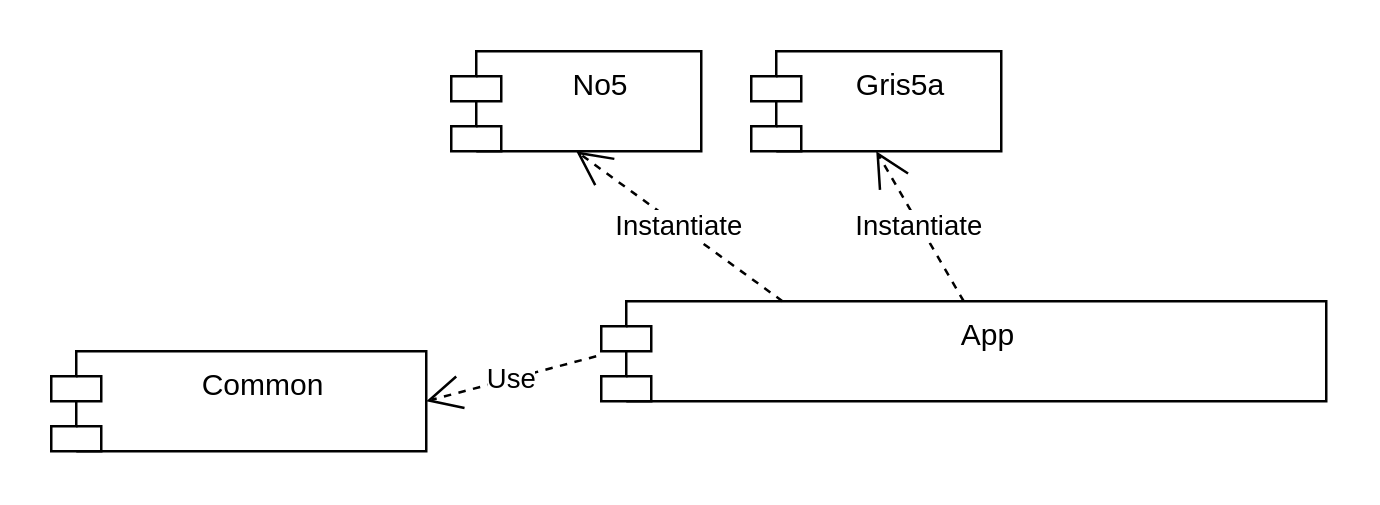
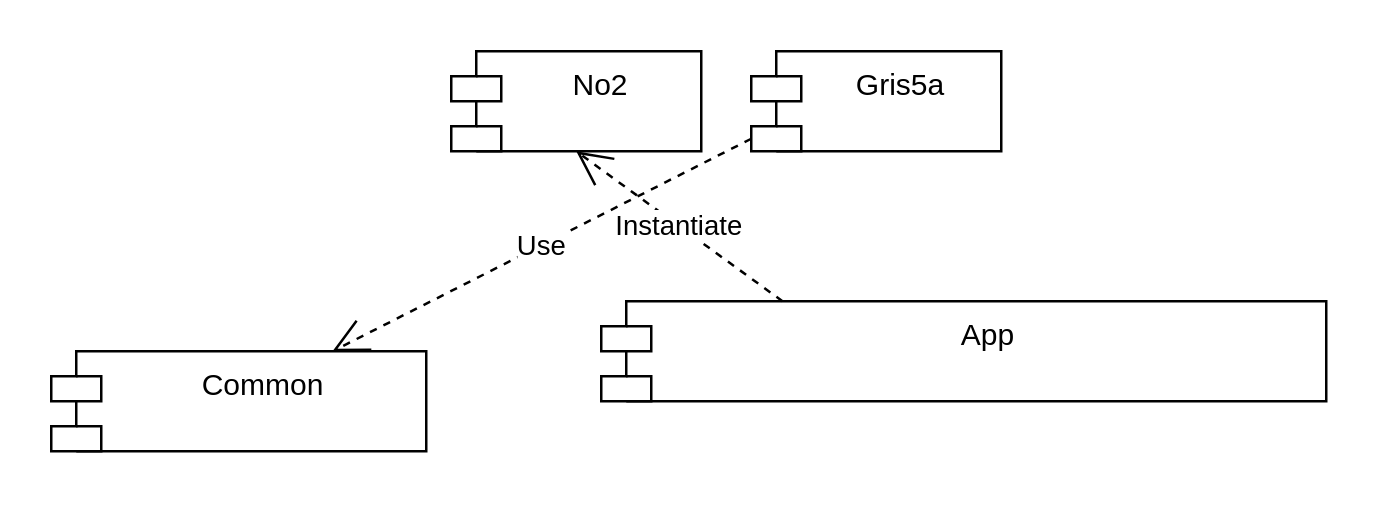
(600, 85) -> (600, 85)
(940, 260) -> none
none -> (425, 304)
(514, 378) -> none
